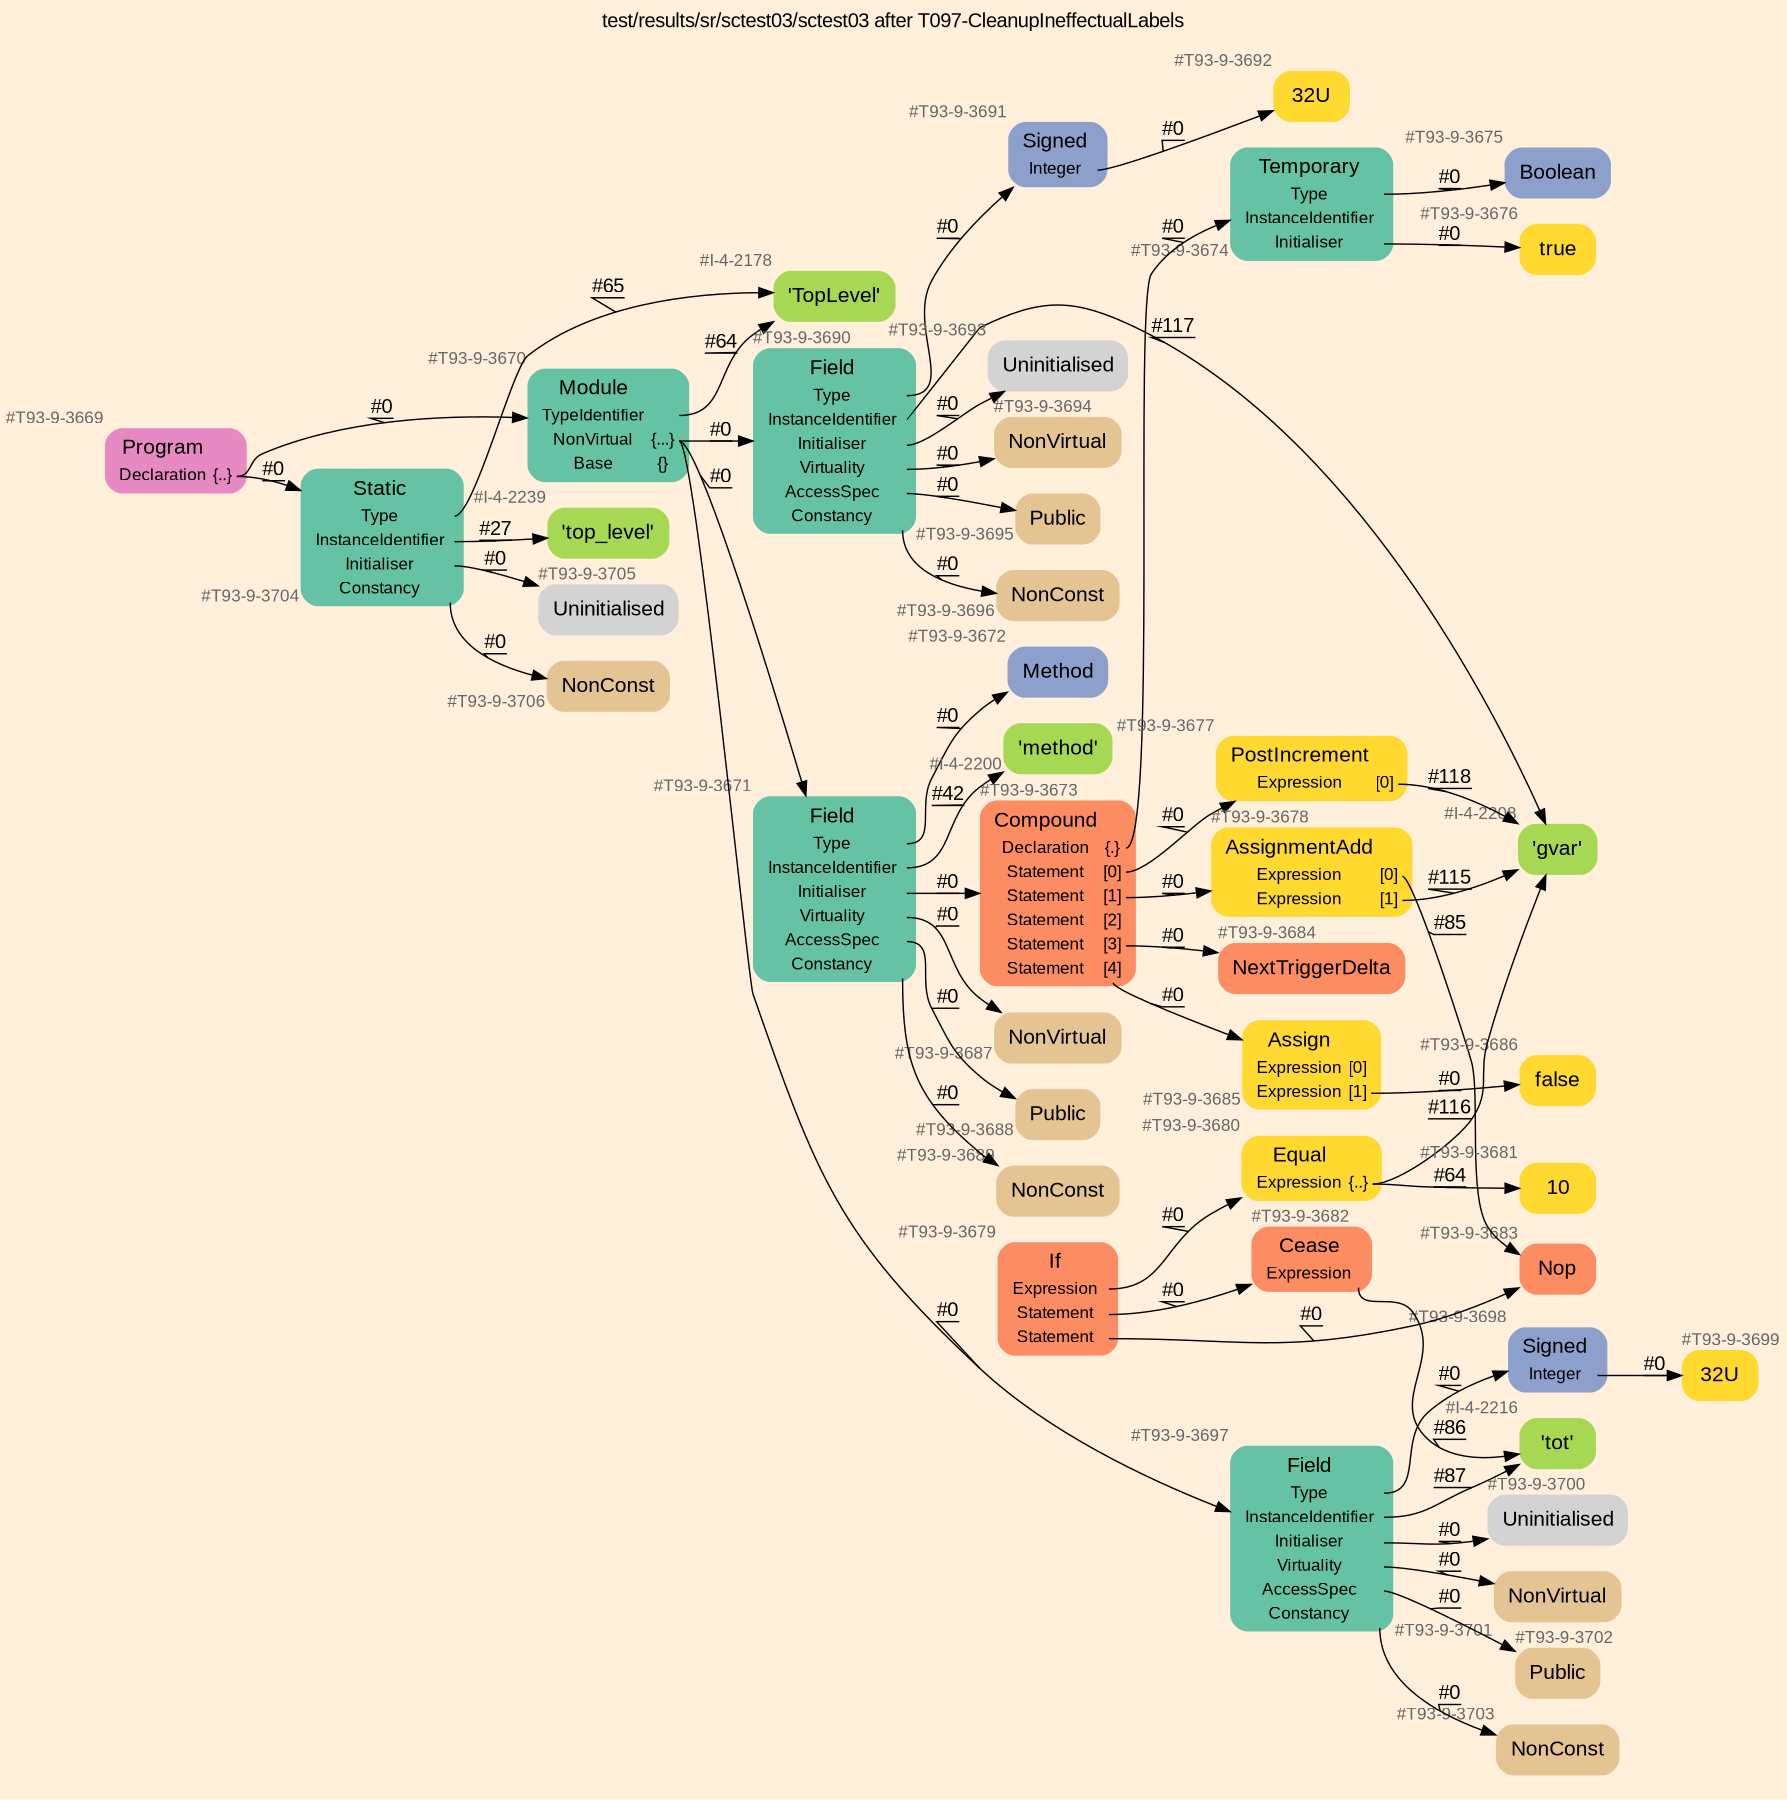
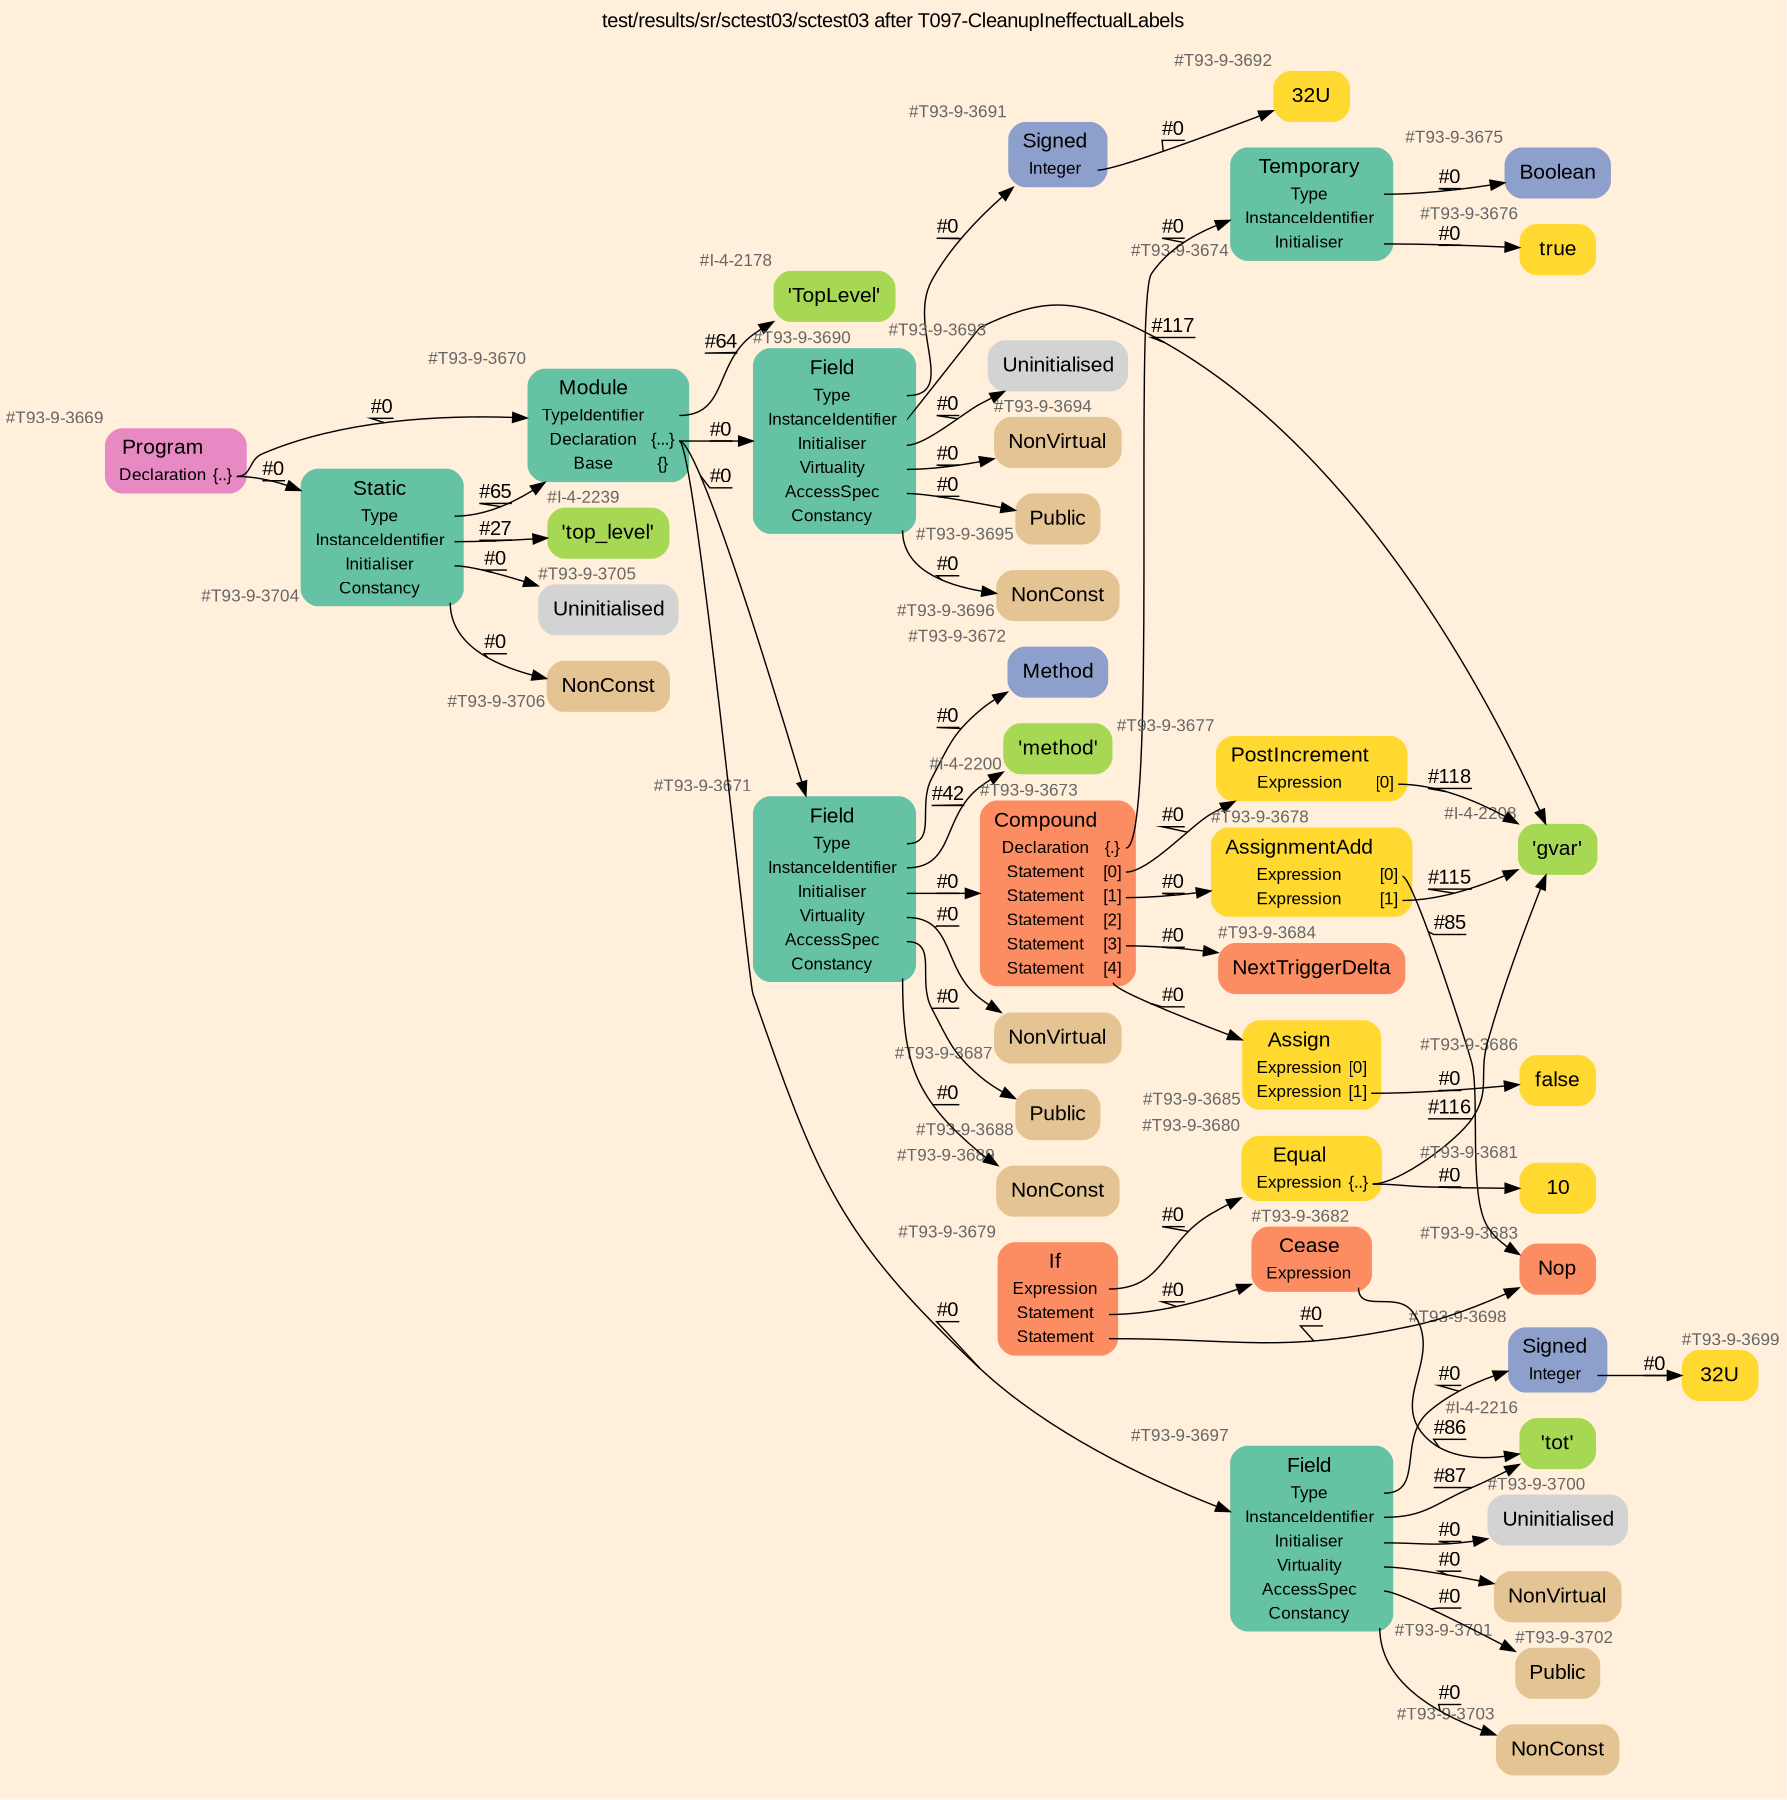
(555, 338) -> (495, 509)
(593, 440) -> (593, 440)
(1450, 1176) -> (1450, 1176)
